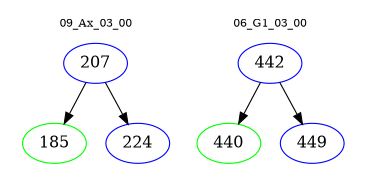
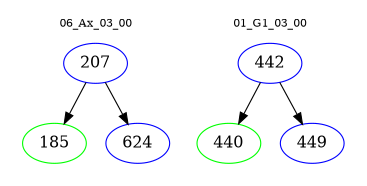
(96, 24) -> (96, 24)
(271, 24) -> (271, 24)
(138, 143) -> (138, 143)
